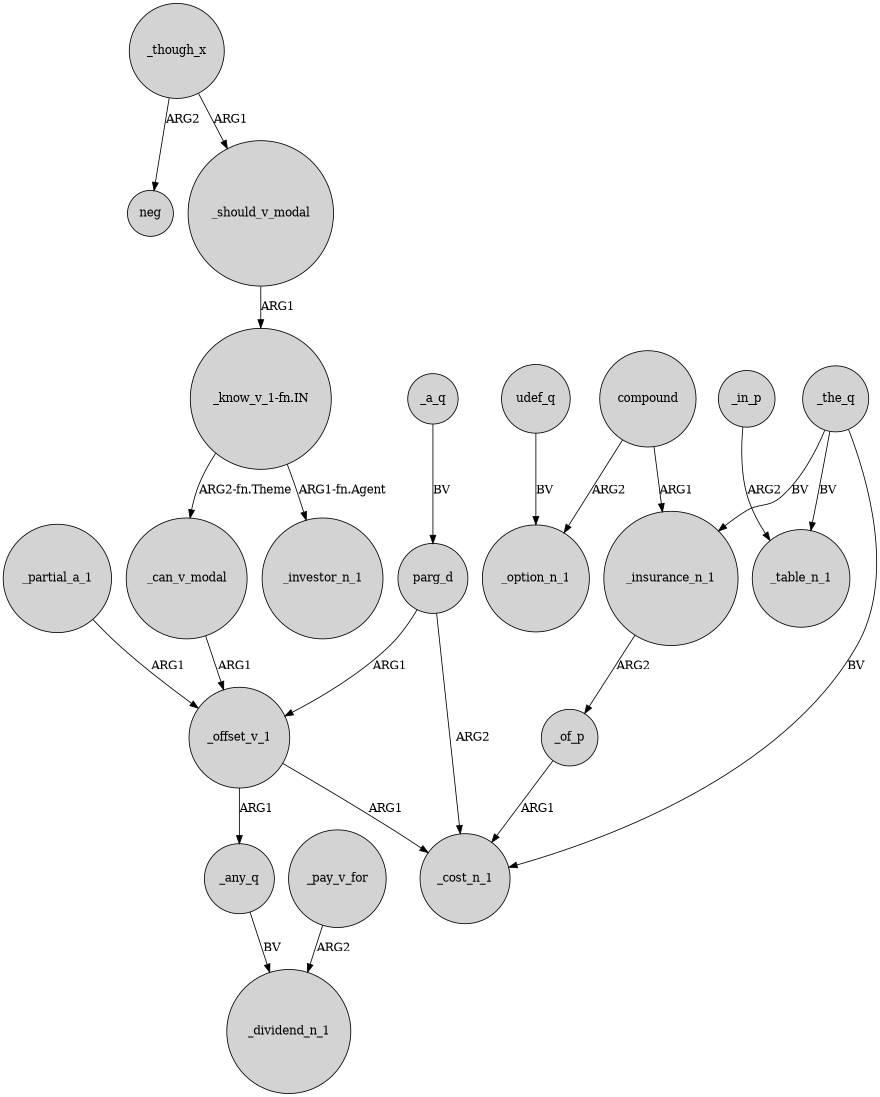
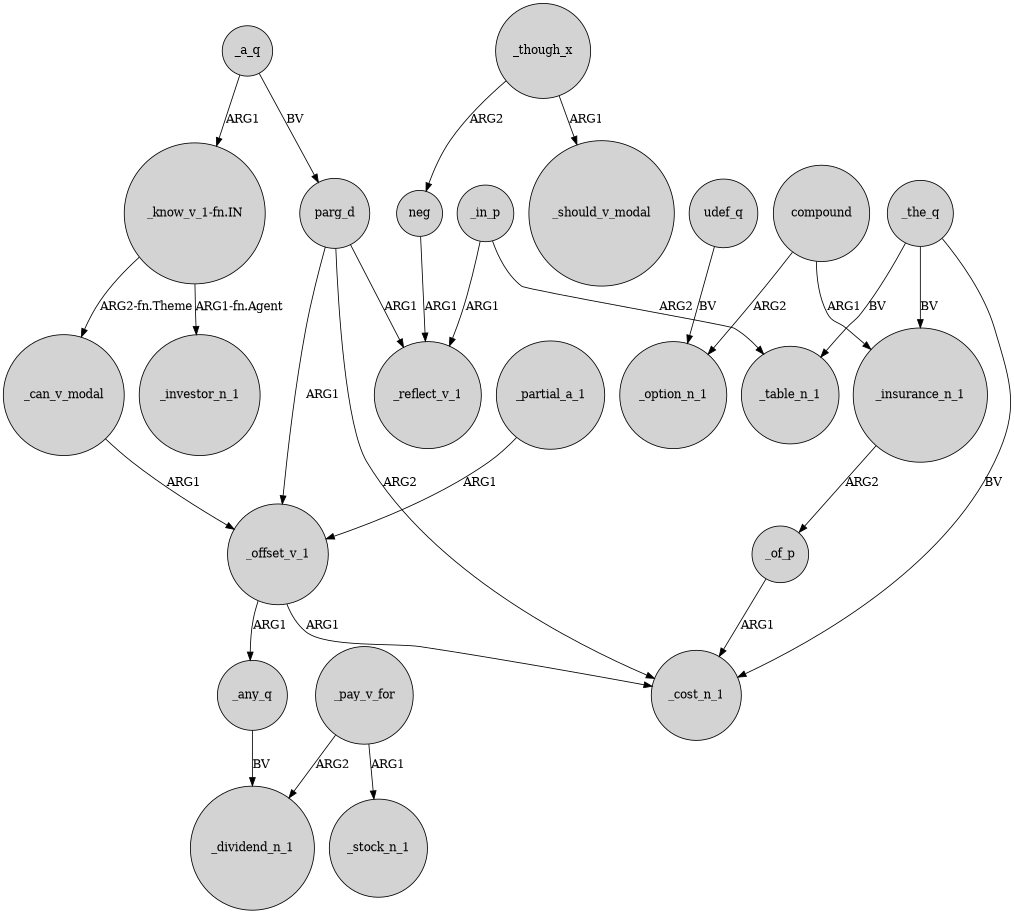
(261, 303) -> (229, 107)
none -> (428, 395)
none -> (378, 848)
